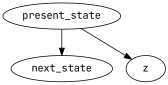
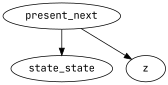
(62, 16) -> (62, 16)
(62, 69) -> (62, 69)
